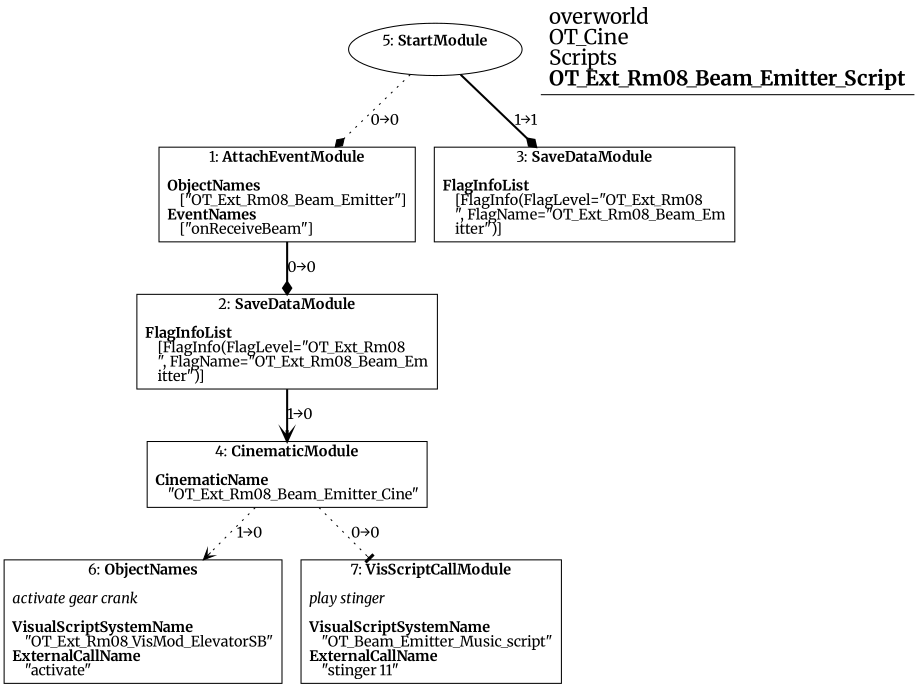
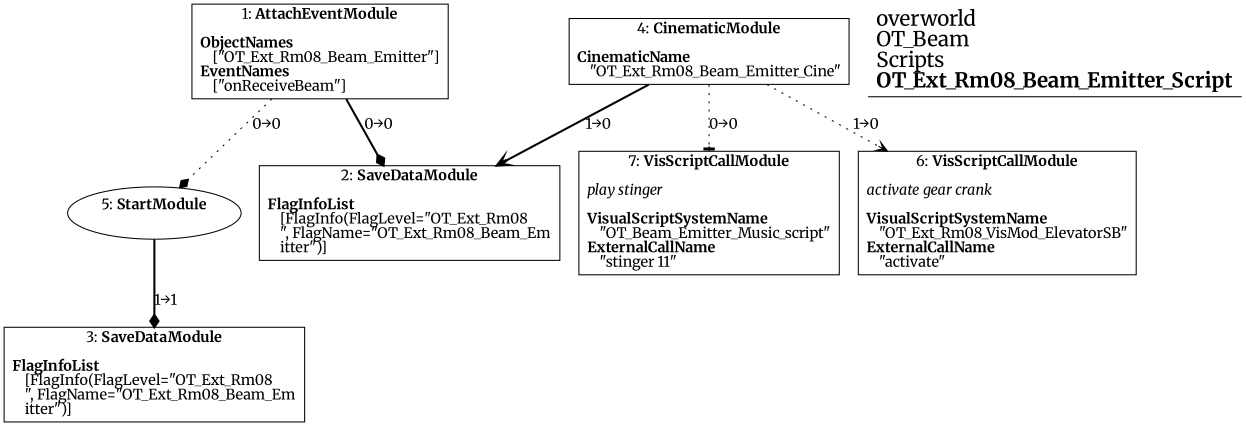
(589, 38) -> (923, 40)
(377, 107) -> (230, 139)
(287, 410) -> (577, 123)
(151, 570) -> (1005, 162)
